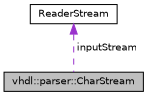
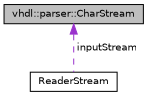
(74, 53) -> (74, 53)
